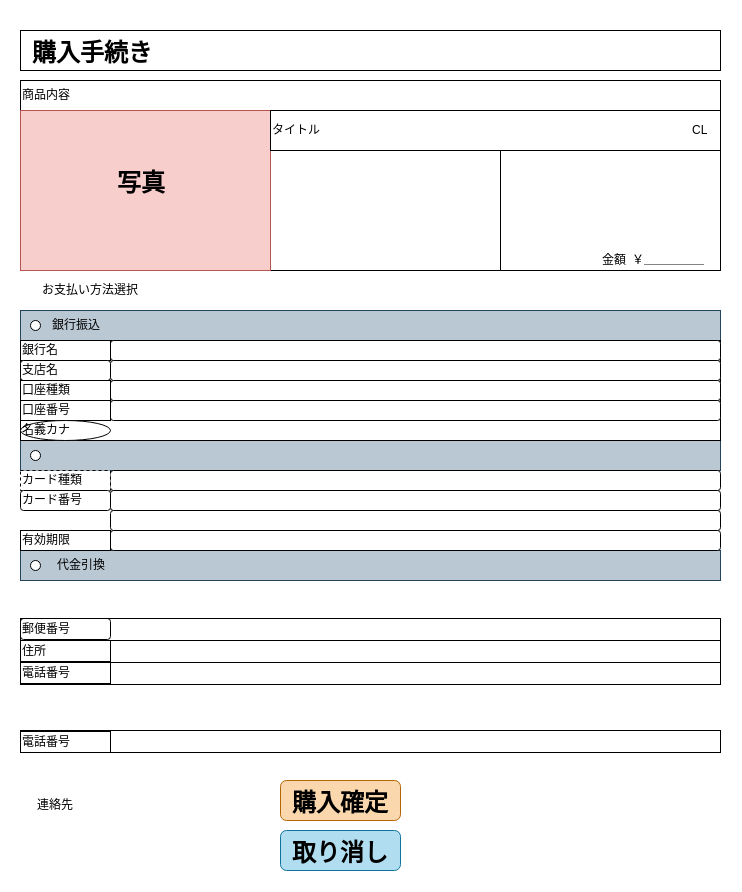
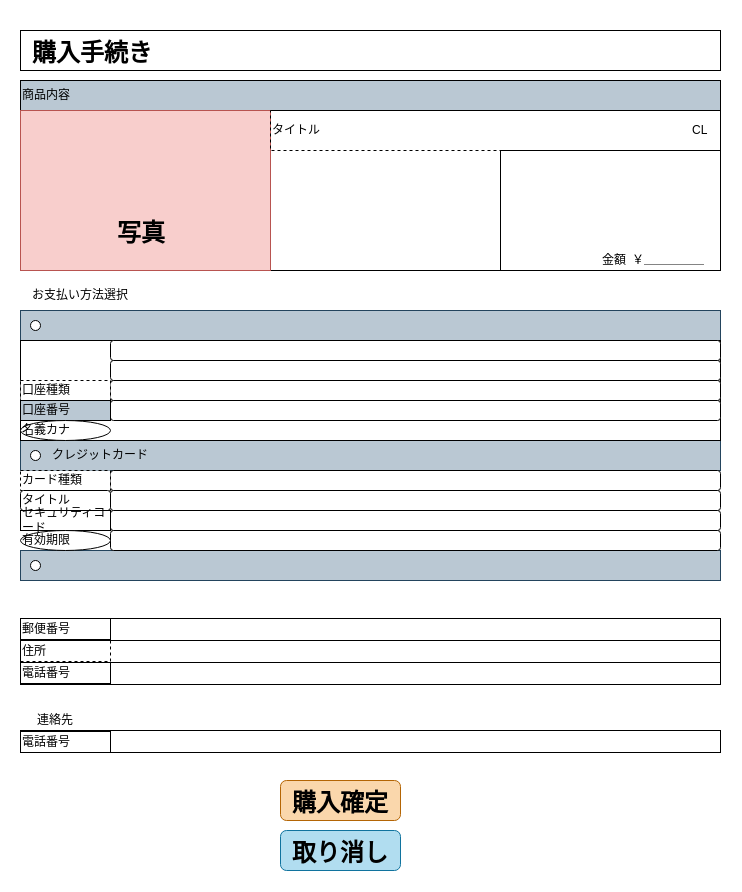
(371, 96) -> (371, 96)
(496, 131) -> (496, 131)
(146, 176) -> (146, 226)
(96, 291) -> (86, 296)
(81, 326) -> none
(66, 351) -> none
(66, 371) -> none
(66, 391) -> (66, 391)
(66, 411) -> (66, 411)
none -> (106, 456)
(53, 501) -> (47, 501)
none -> (66, 521)
(66, 541) -> (66, 541)
(86, 566) -> none
(66, 629) -> (66, 629)
(66, 651) -> (66, 651)
(61, 806) -> (61, 721)
